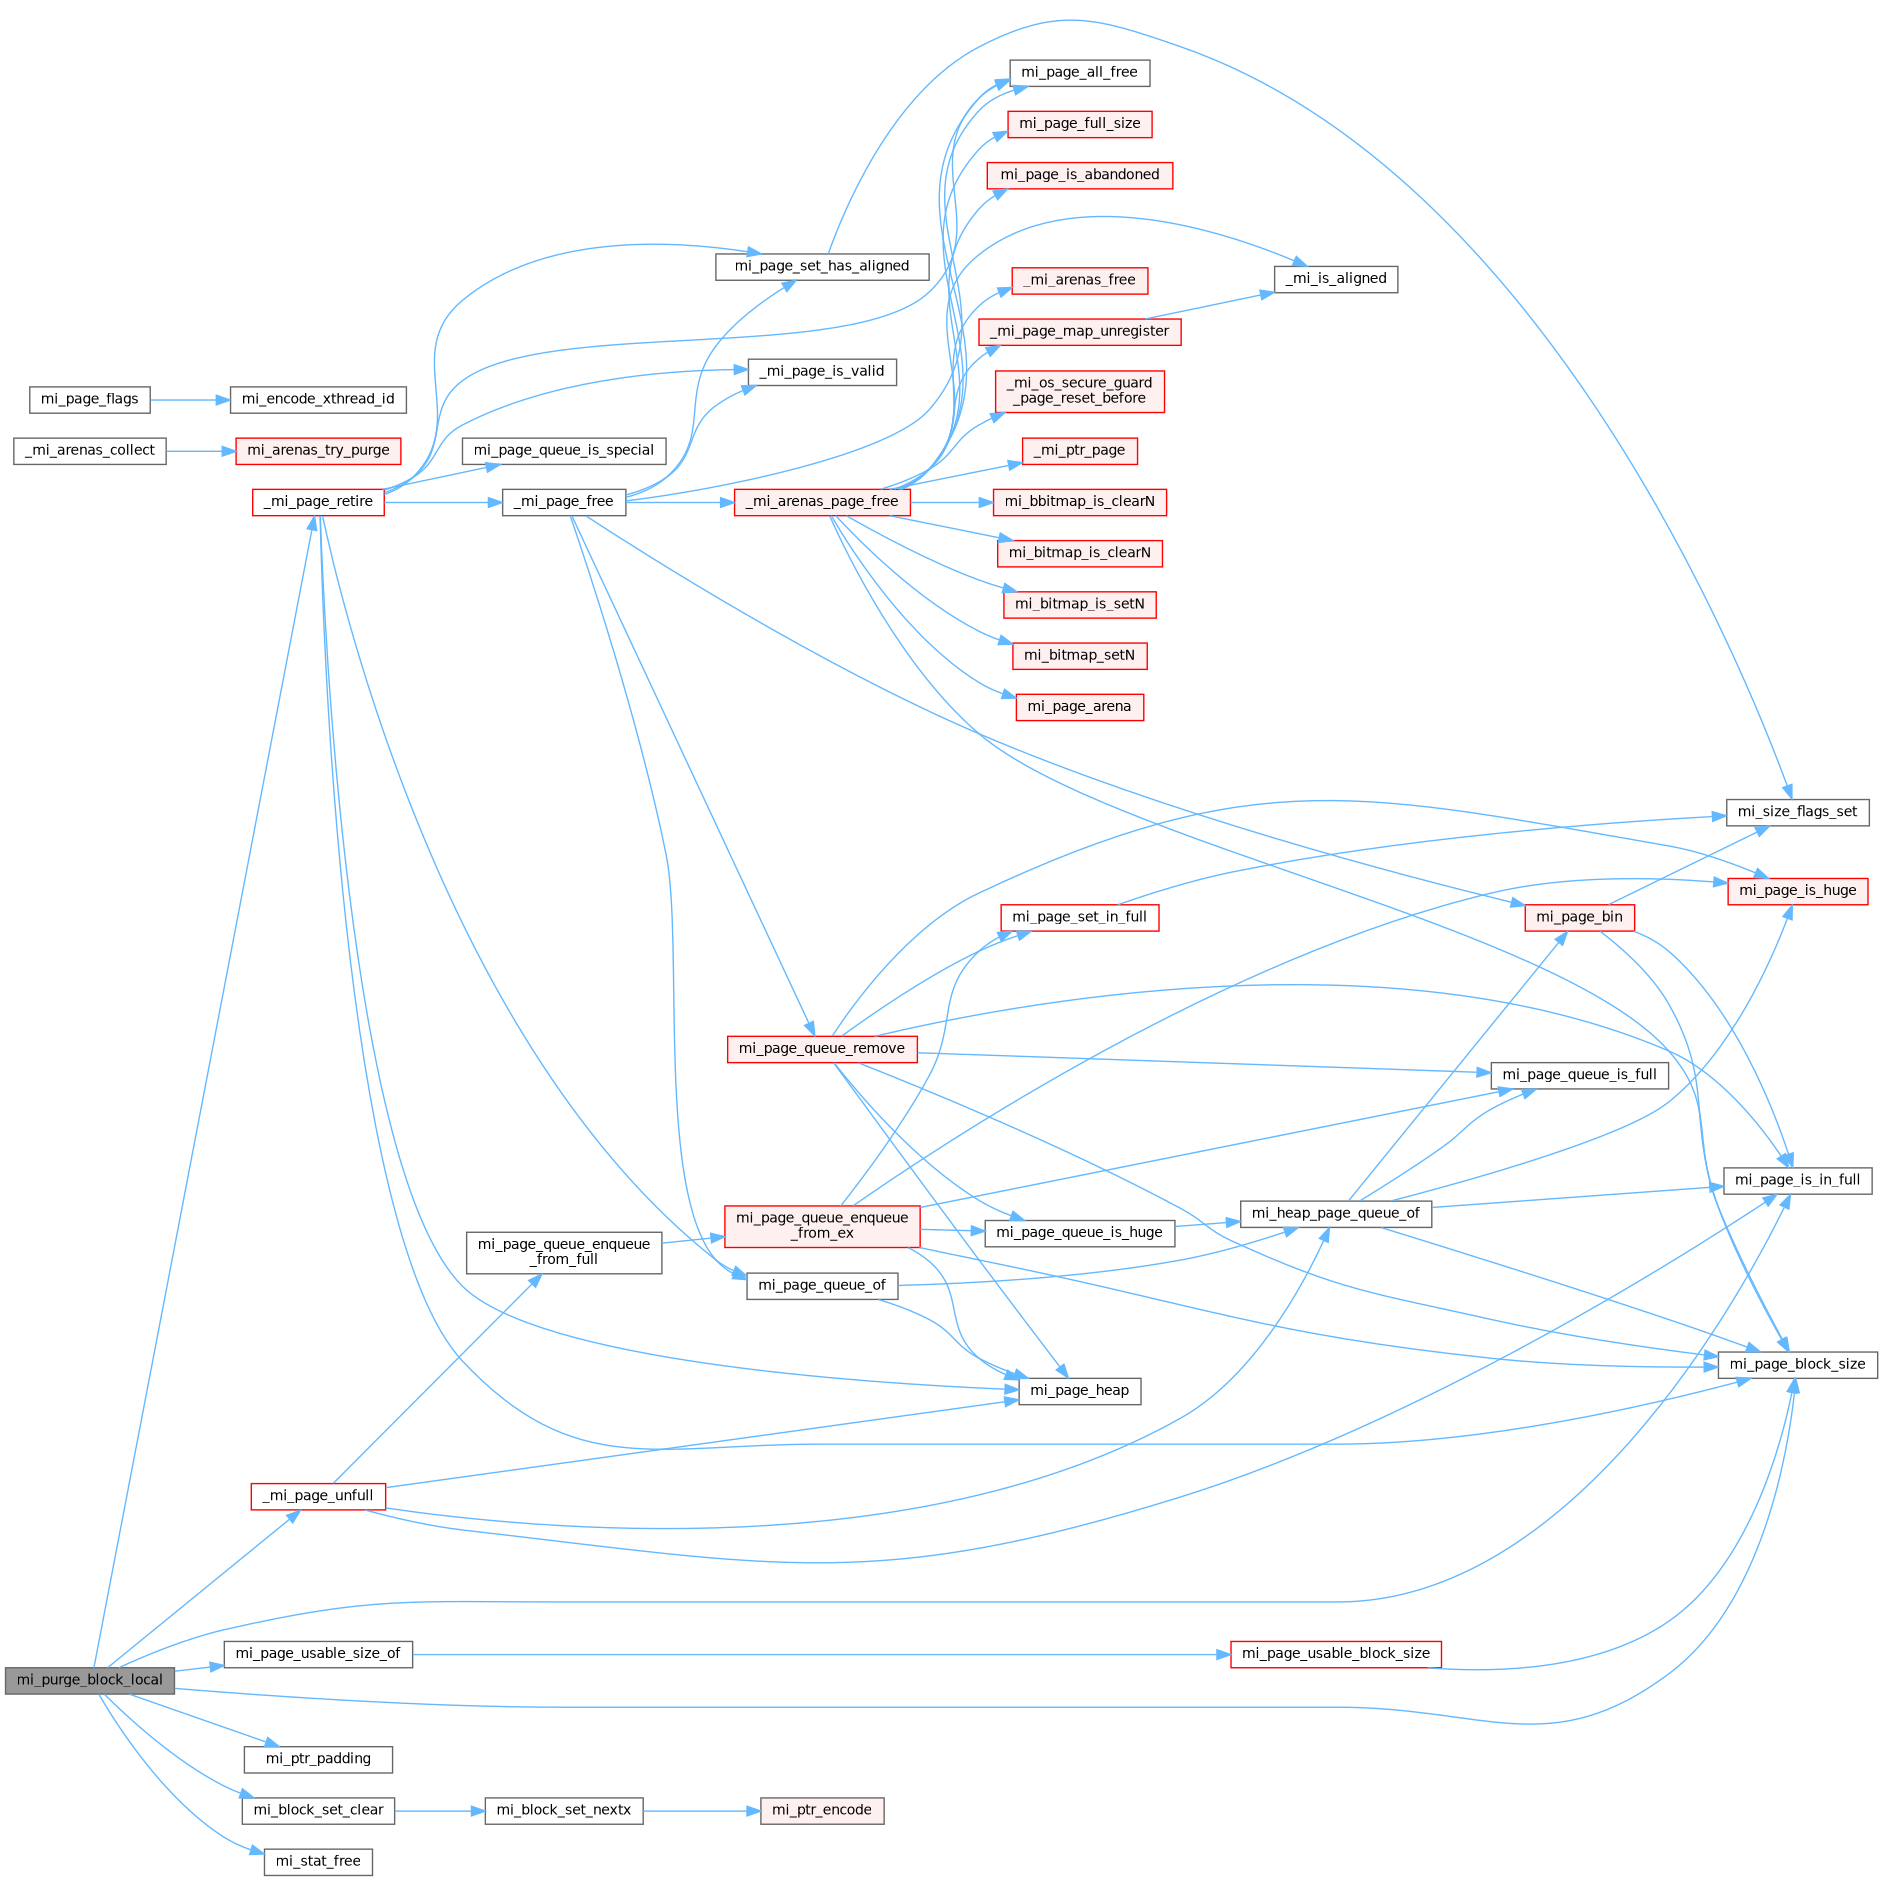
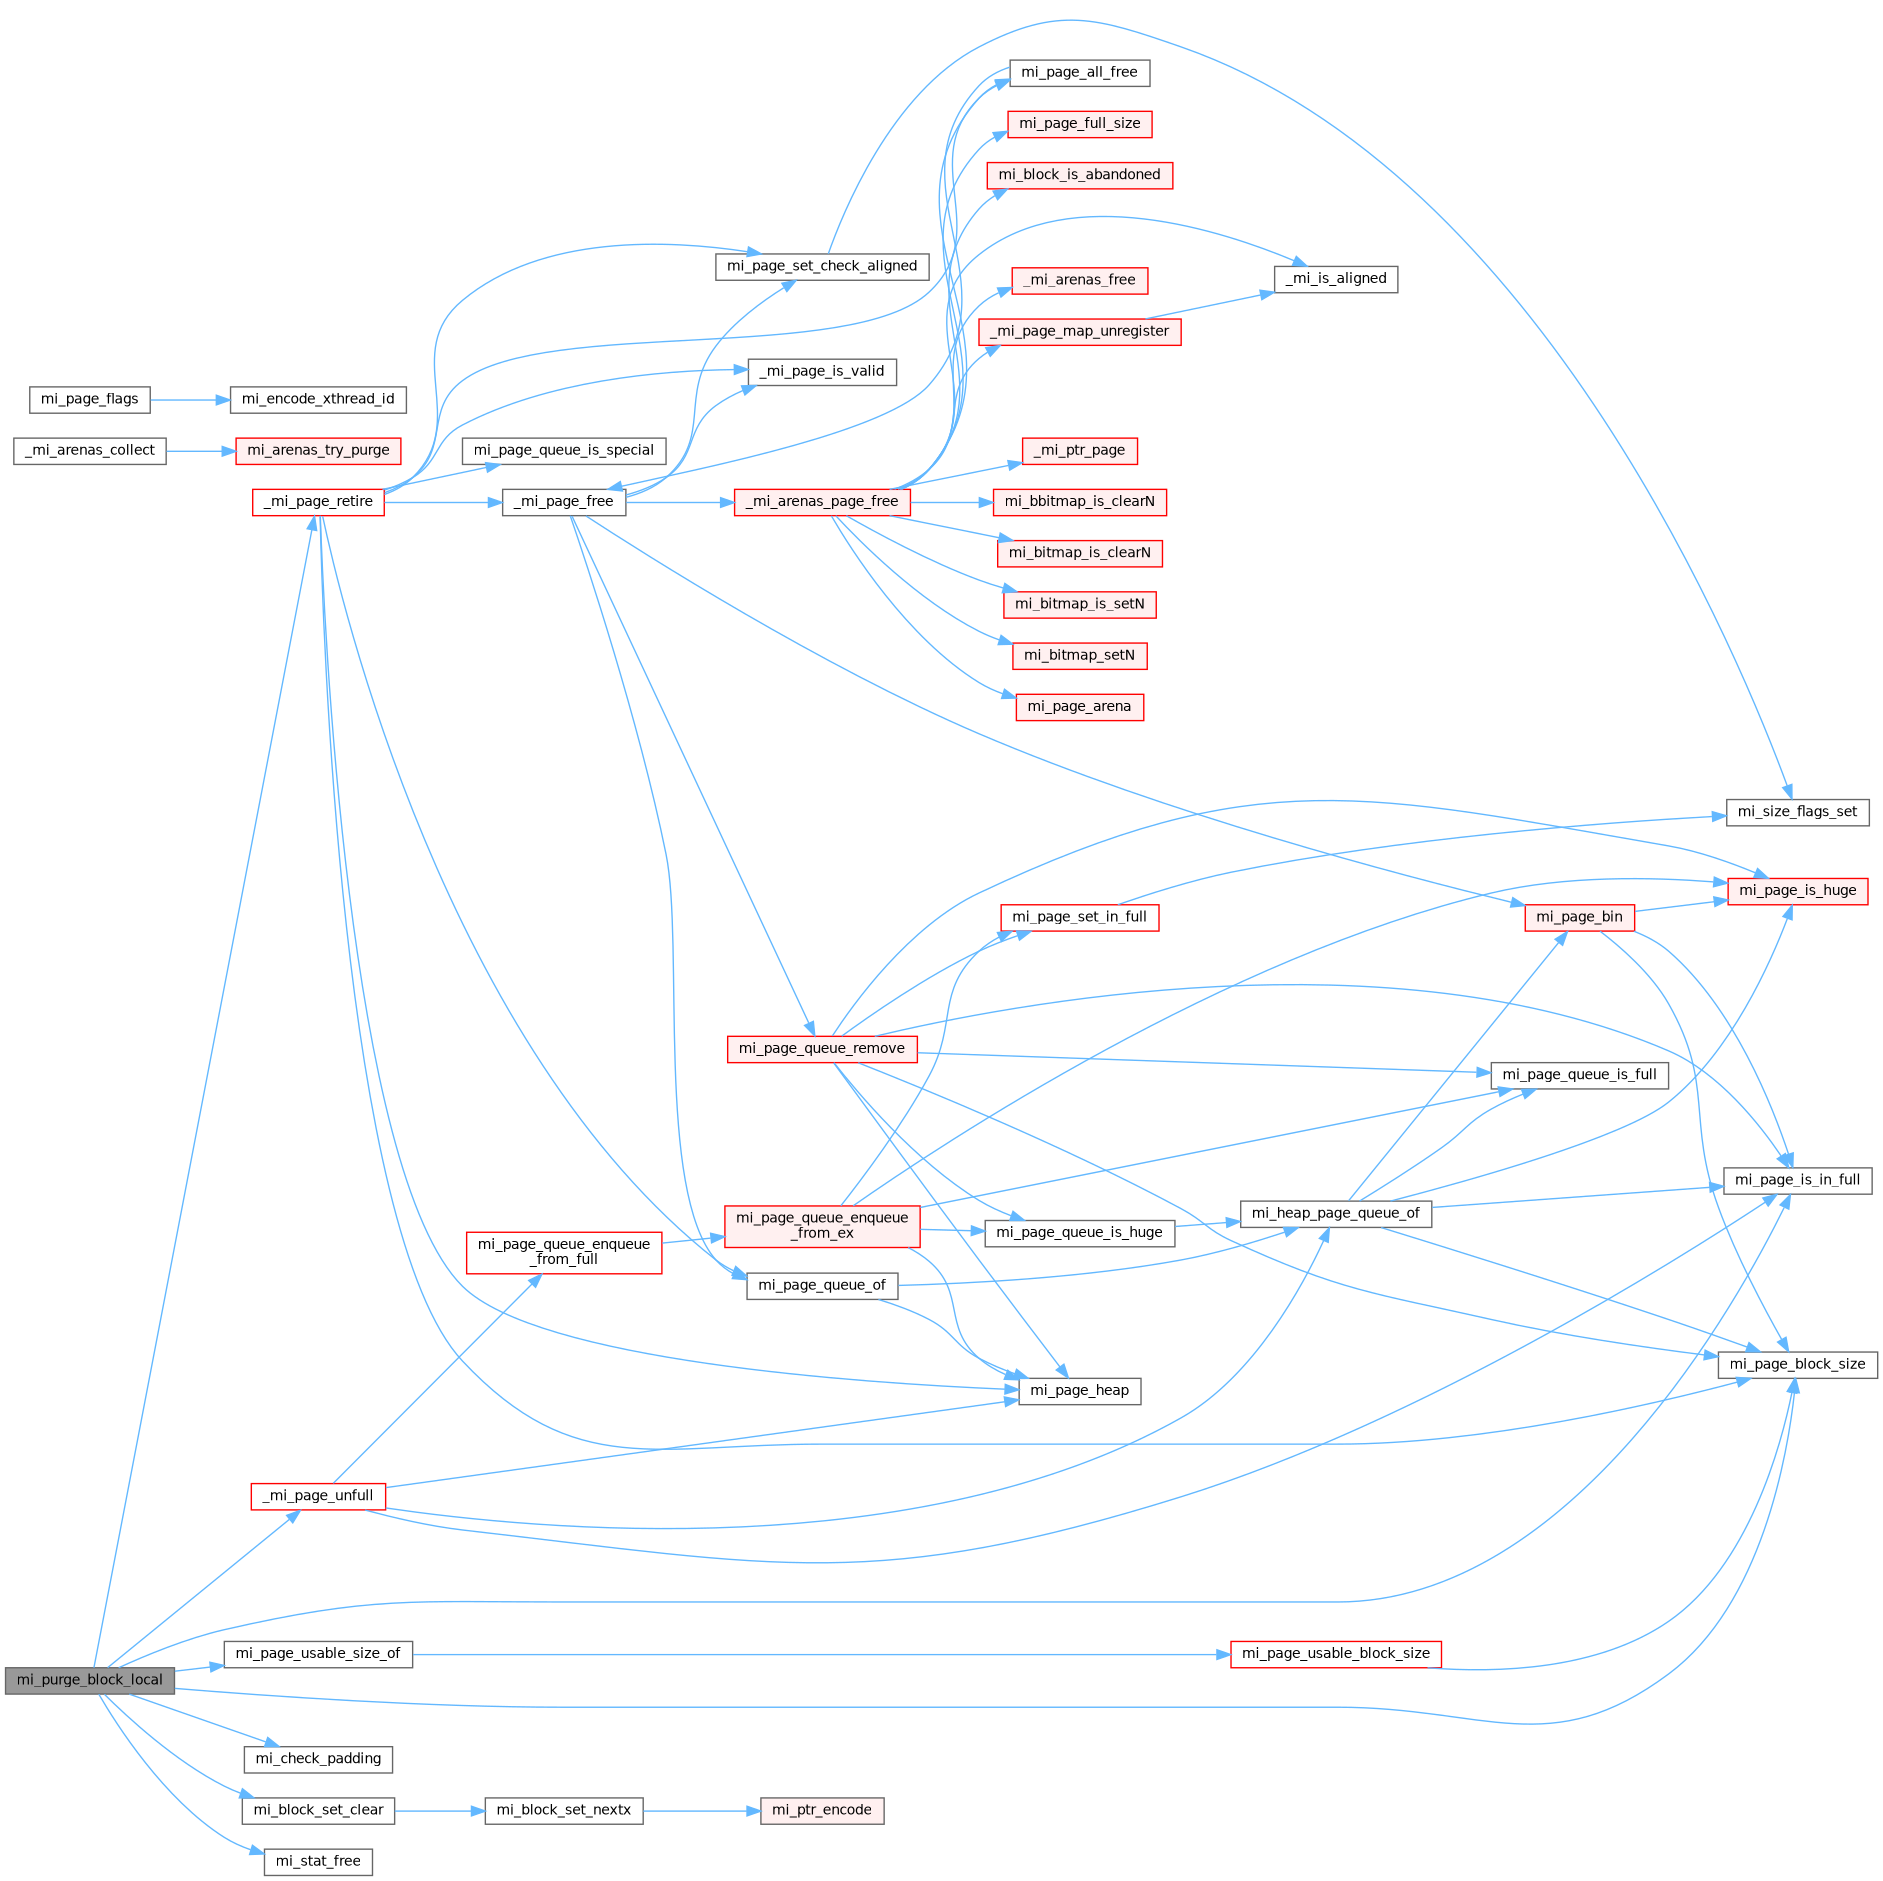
(1080, 176) -> (1080, 176)
(823, 267) -> (823, 267)
(1080, 392) -> none
(939, 394) -> (936, 374)
(1683, 868) -> (1675, 907)
(1350, 893) -> none
(564, 1253) -> (564, 1253)
(1308, 1332) -> none
(318, 1760) -> (318, 1760)
